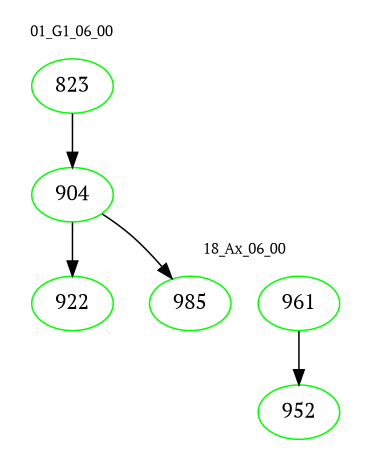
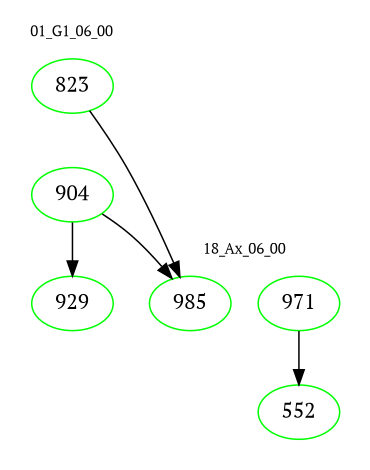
(72, 133) -> (136, 184)
(72, 303) -> (72, 303)
(299, 303) -> (299, 303)
(299, 412) -> (299, 412)
